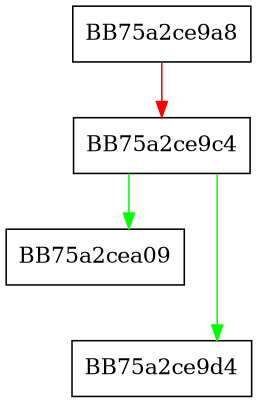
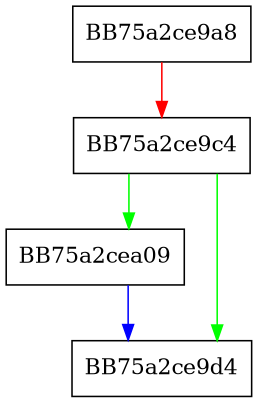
none -> (128, 305)
